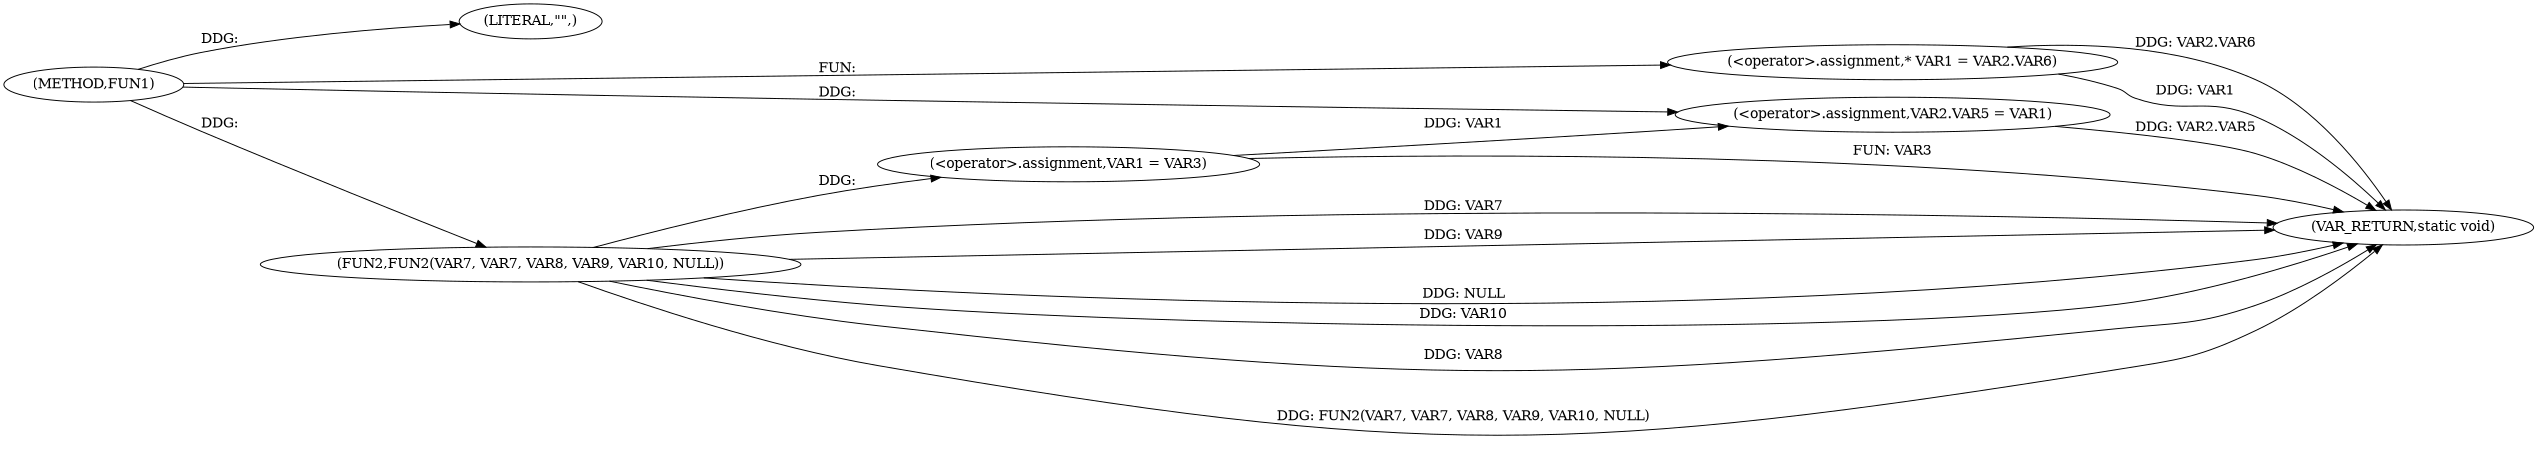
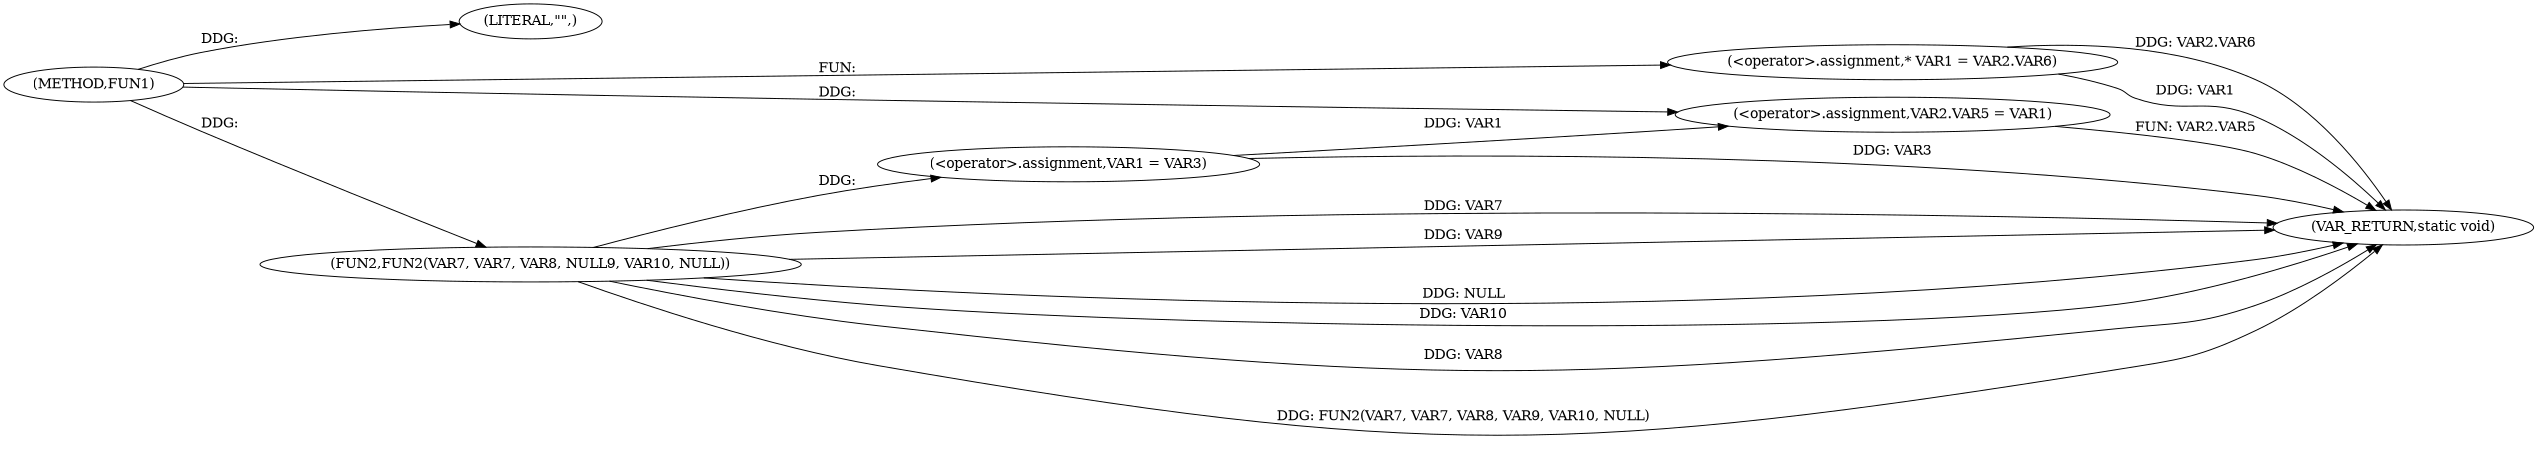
(2195, 128) -> (2195, 128)
(1893, 151) -> (1893, 151)
(531, 264) -> (531, 264)
